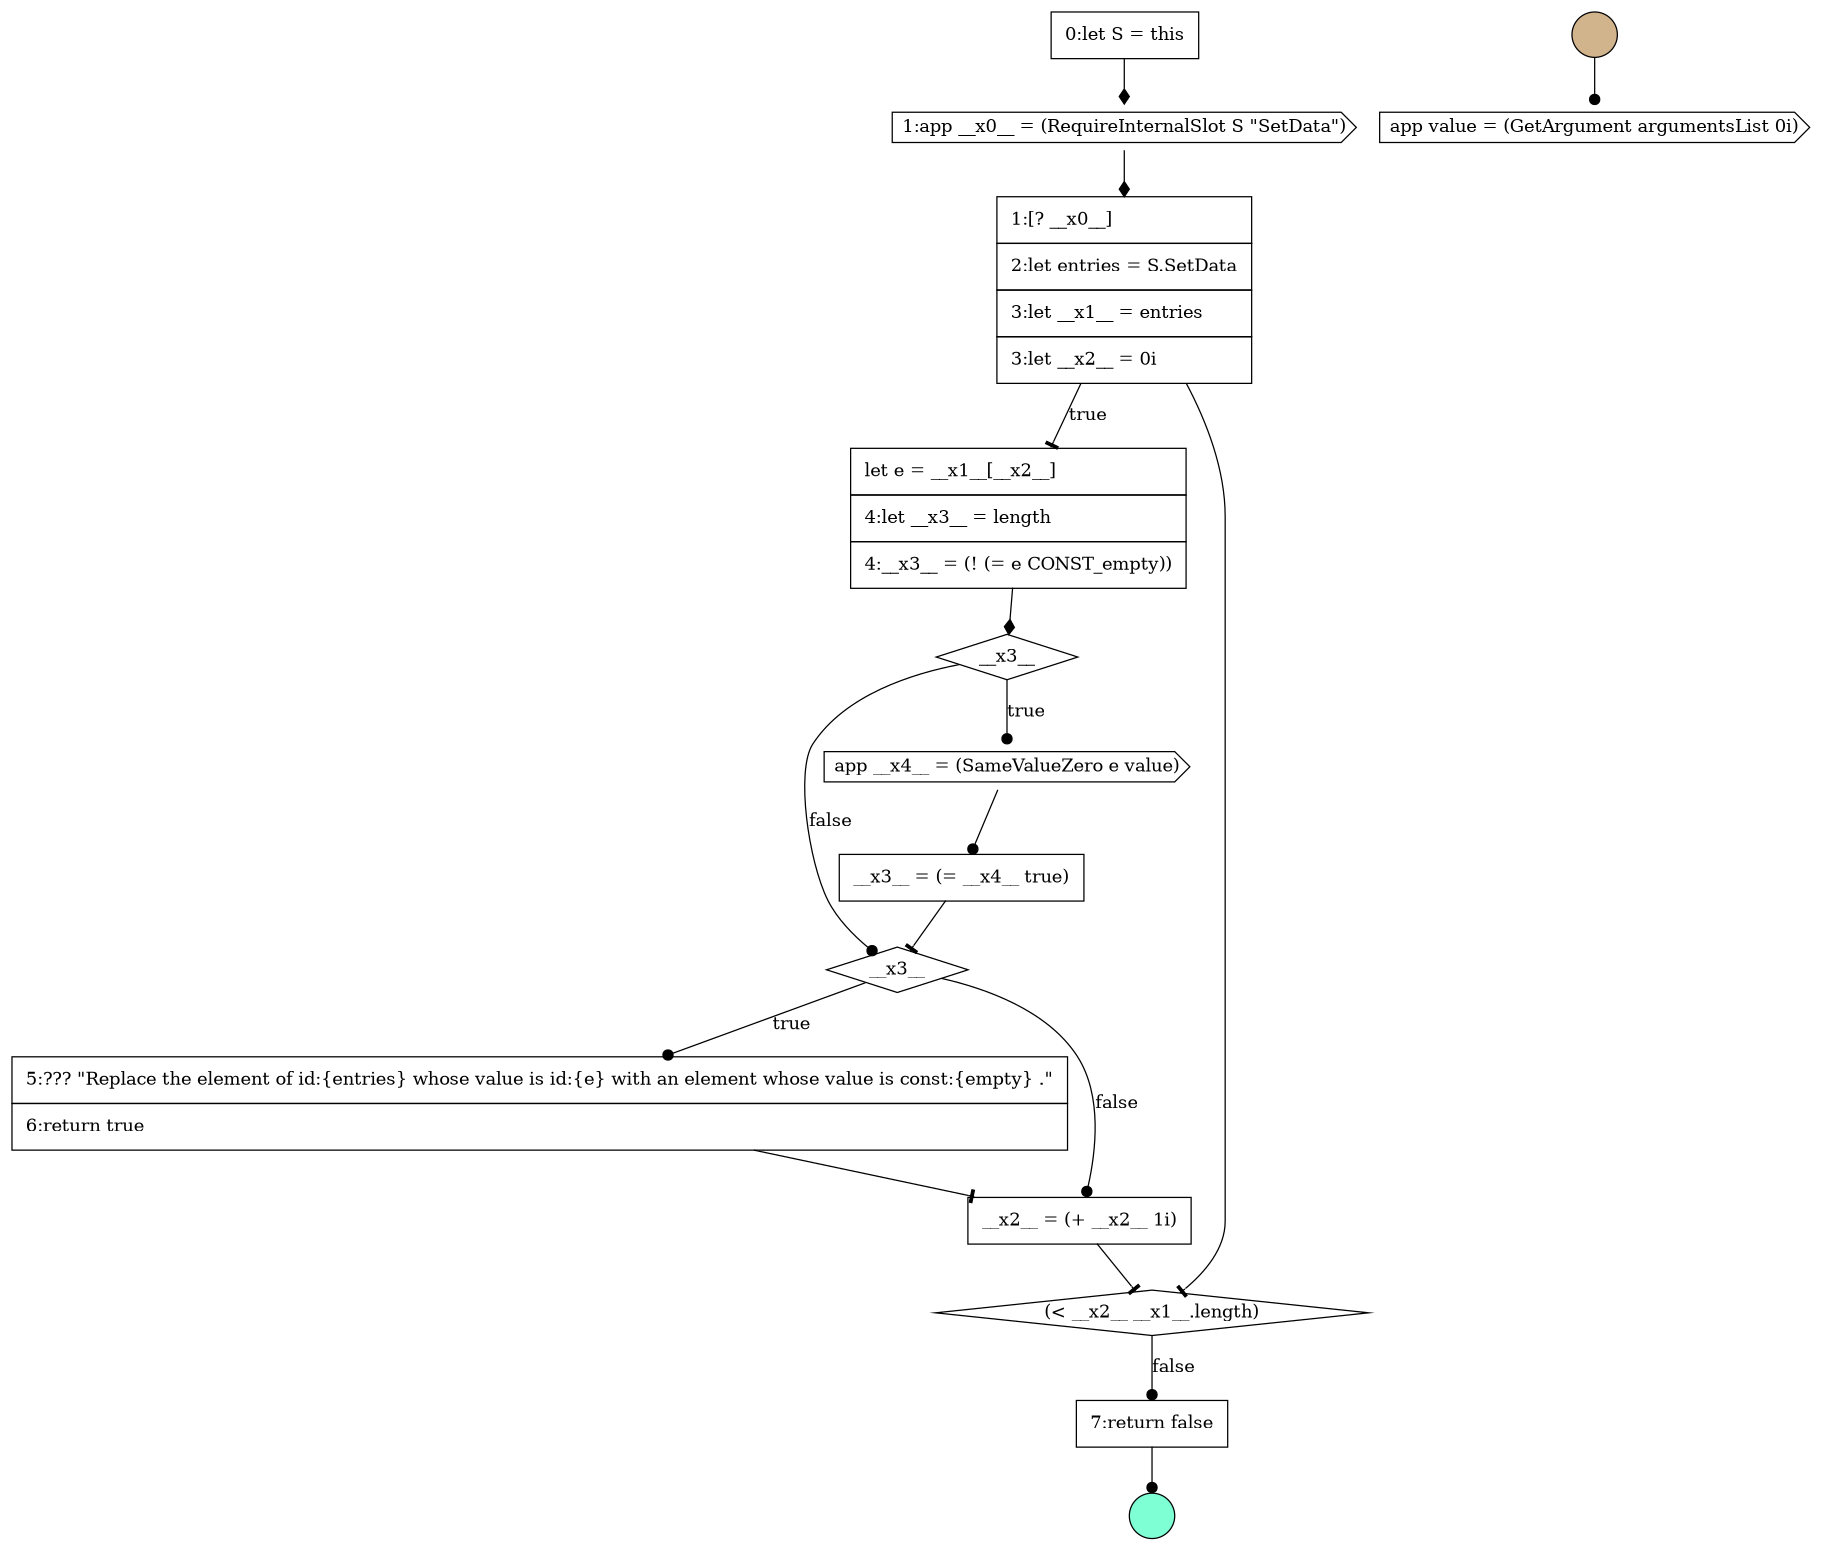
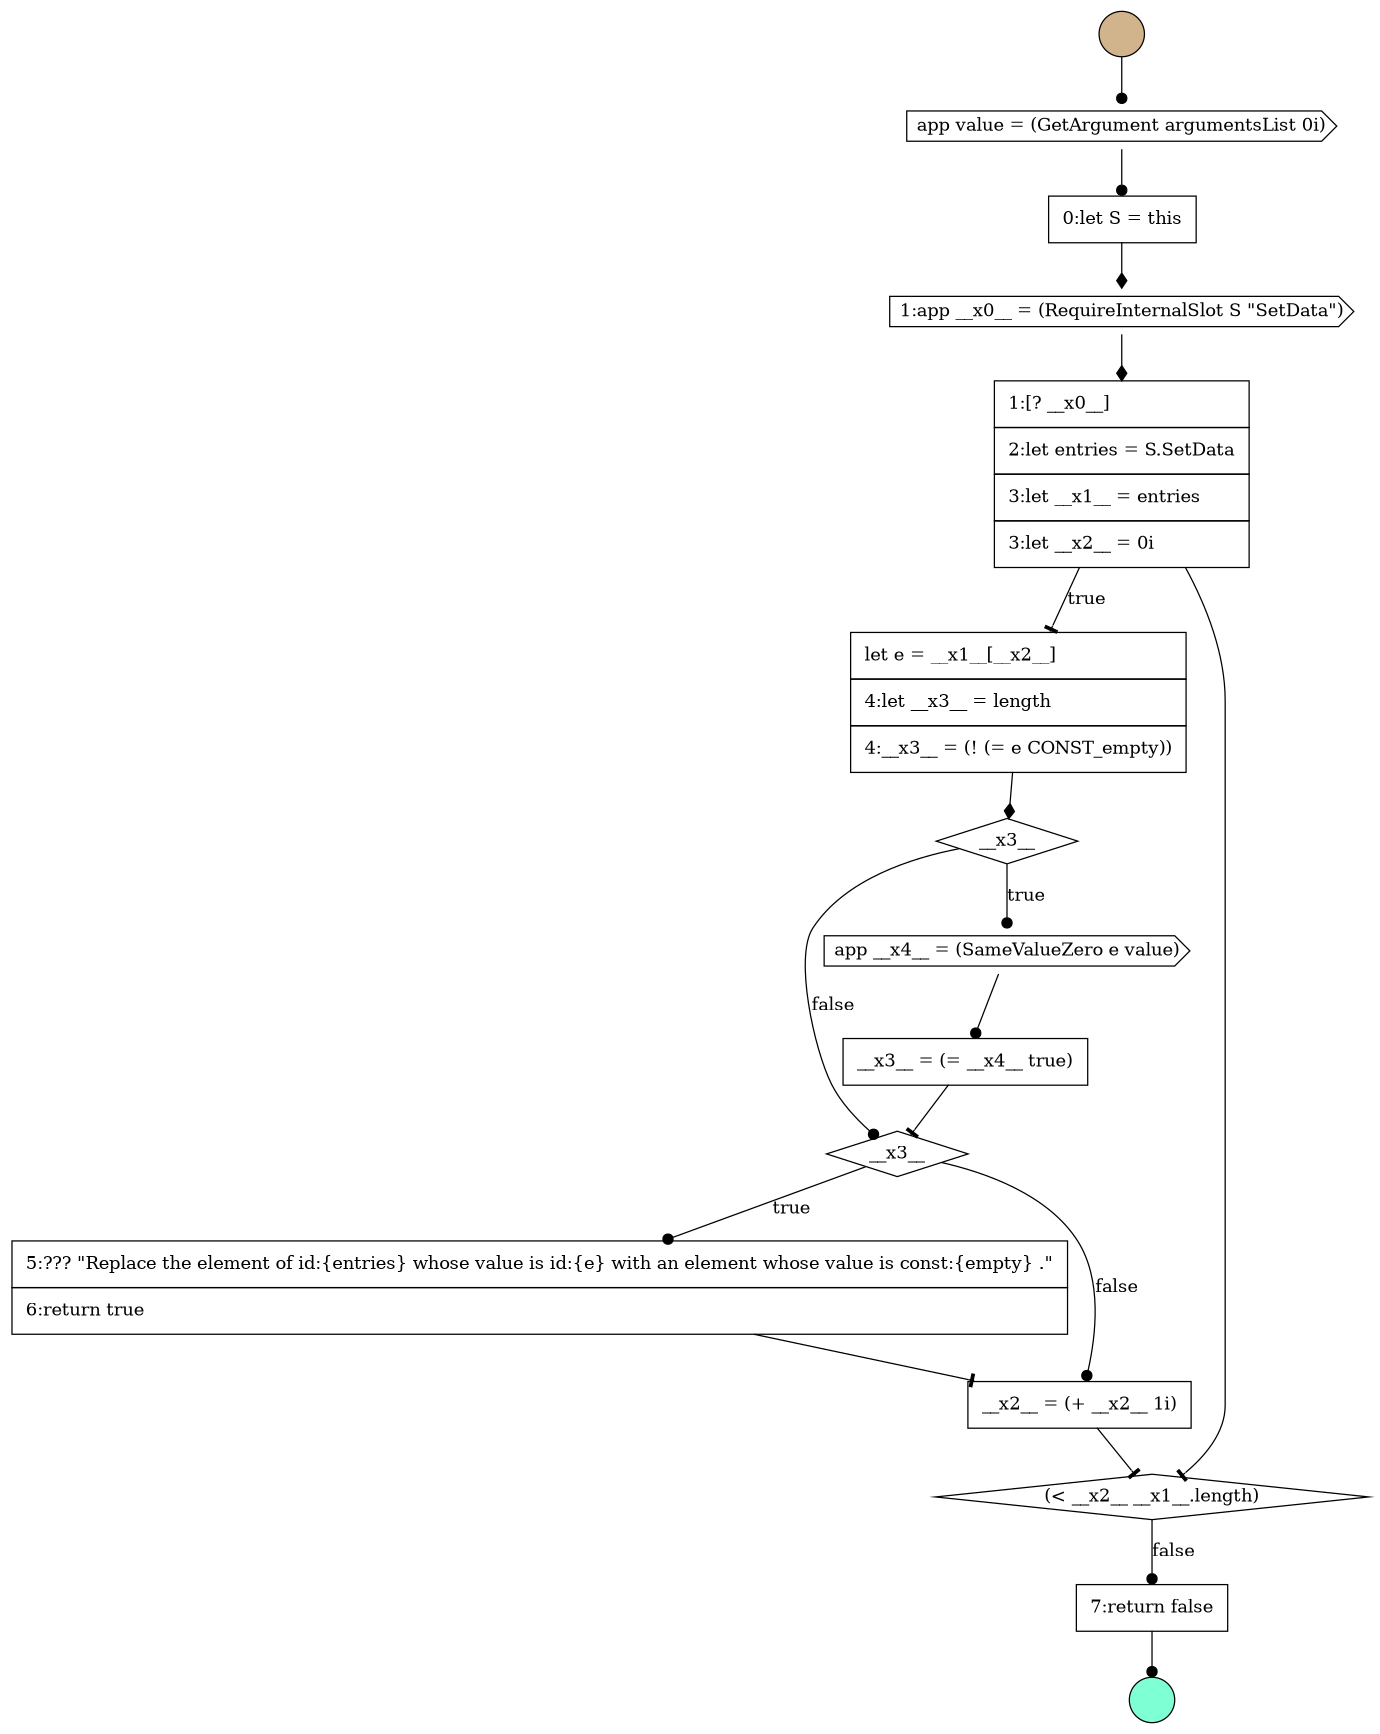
none -> (1122, 167)
